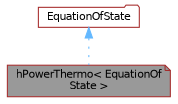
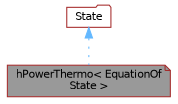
(89, 17) -> (89, 17)
